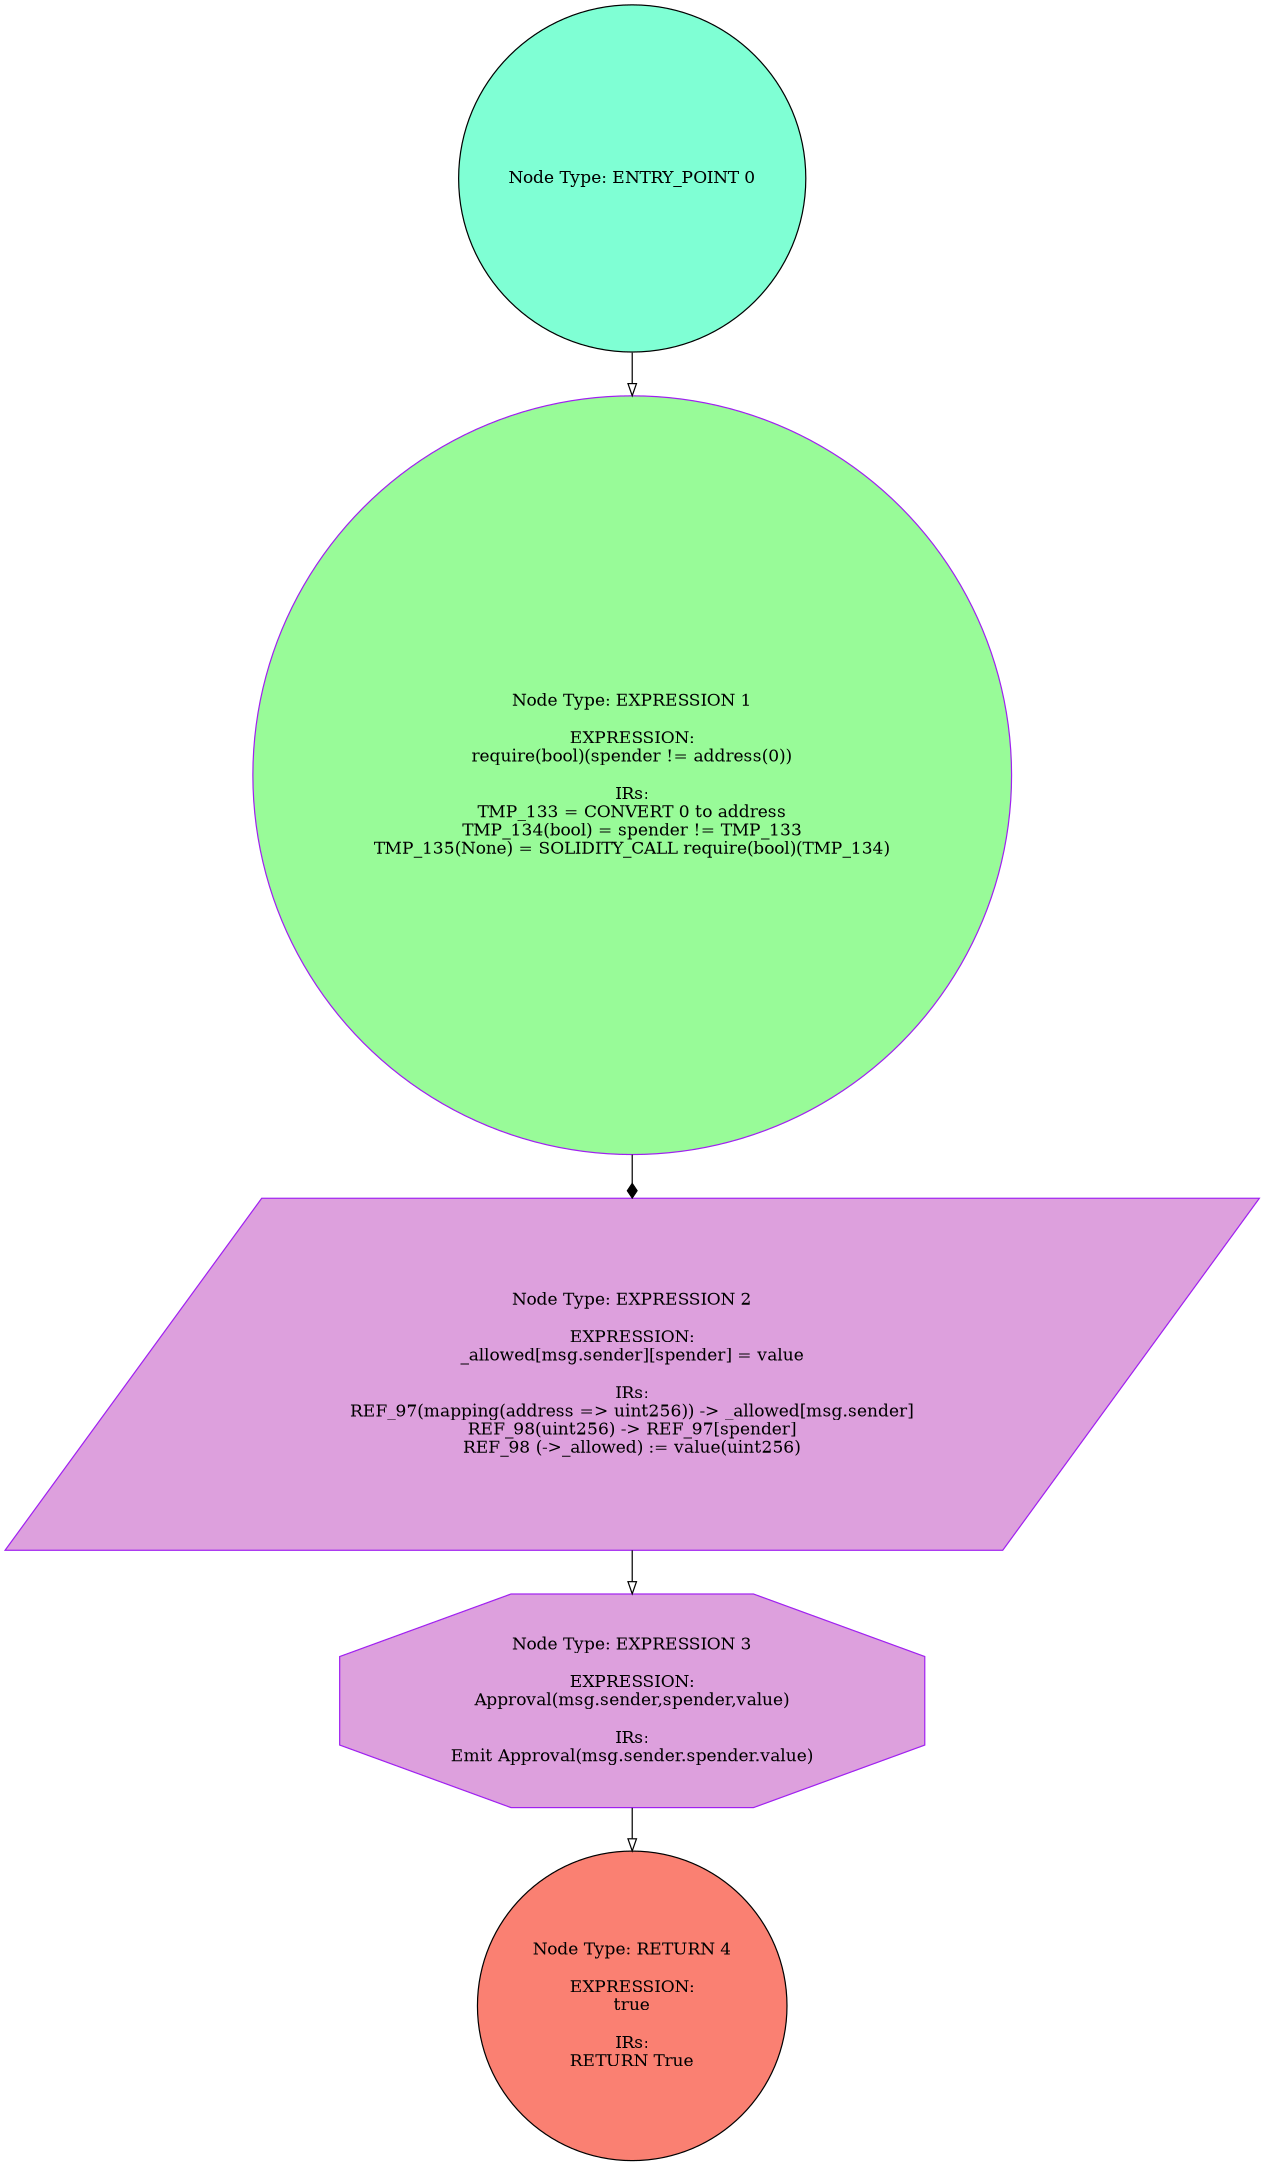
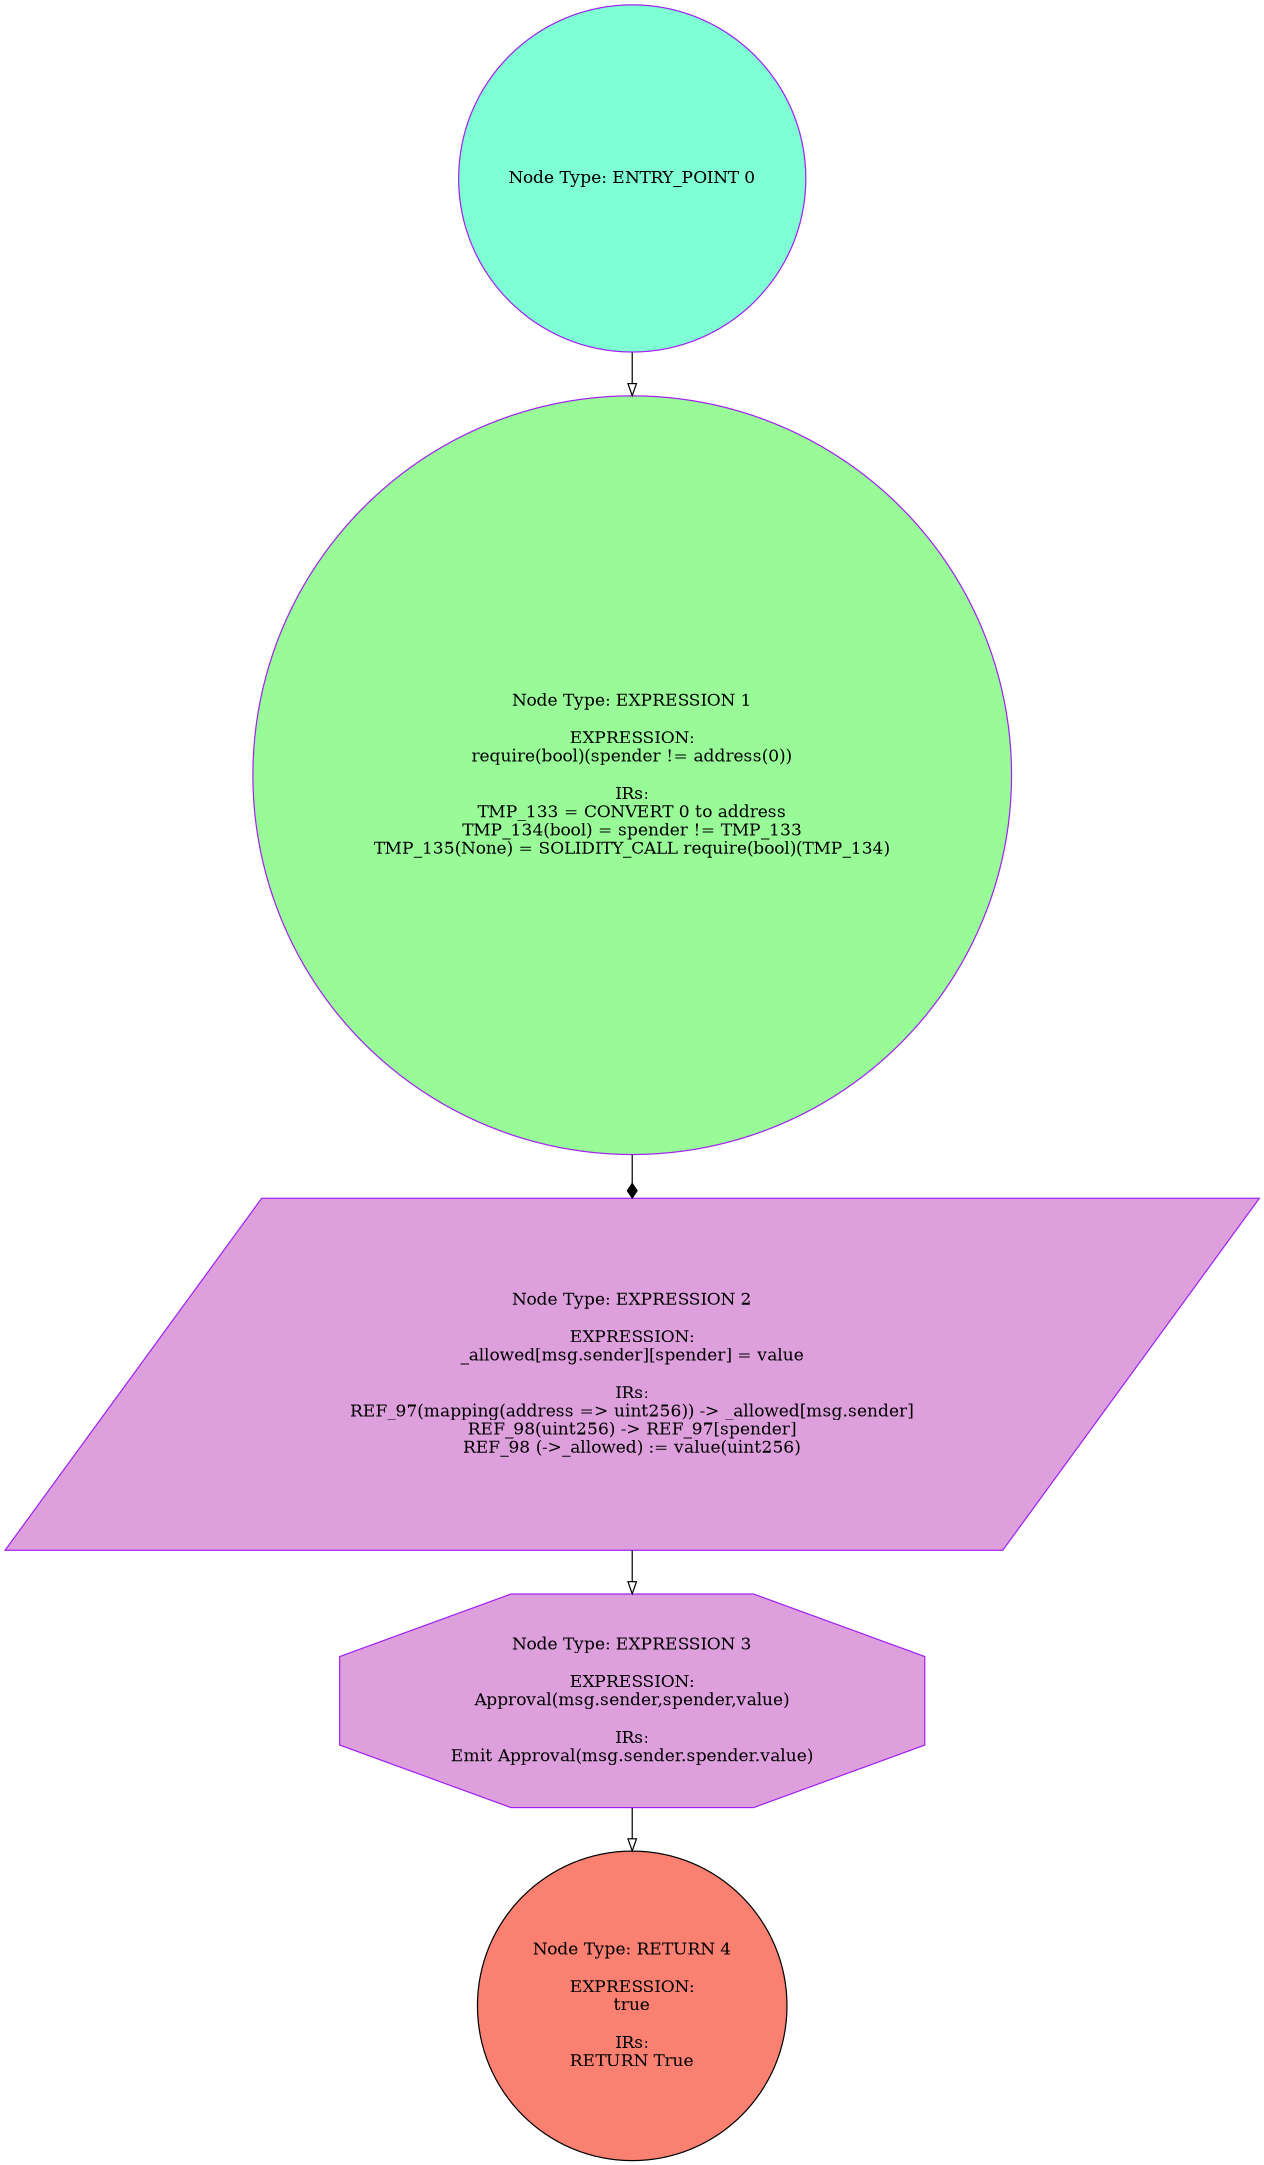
(632, 178) -> (632, 178)
